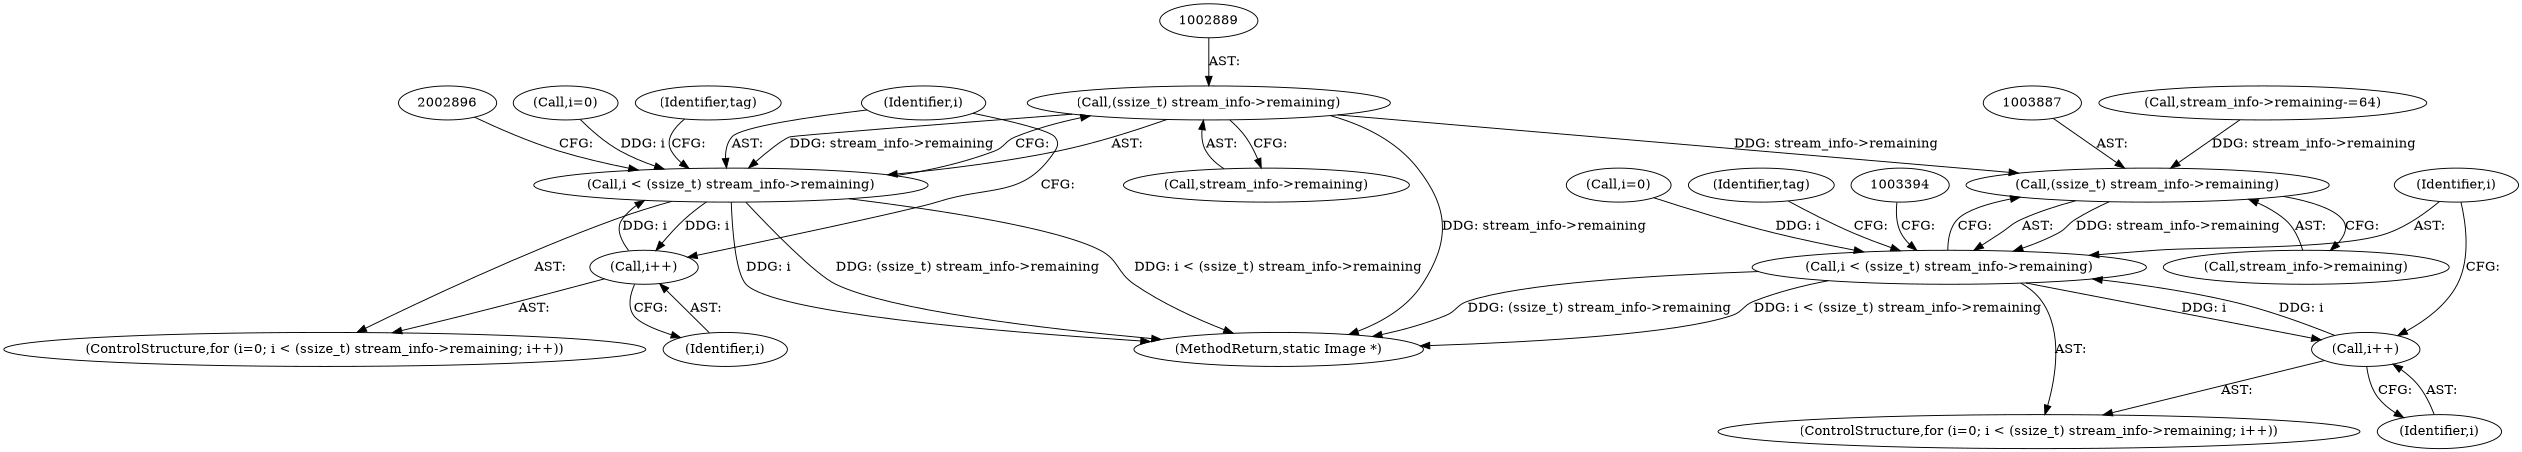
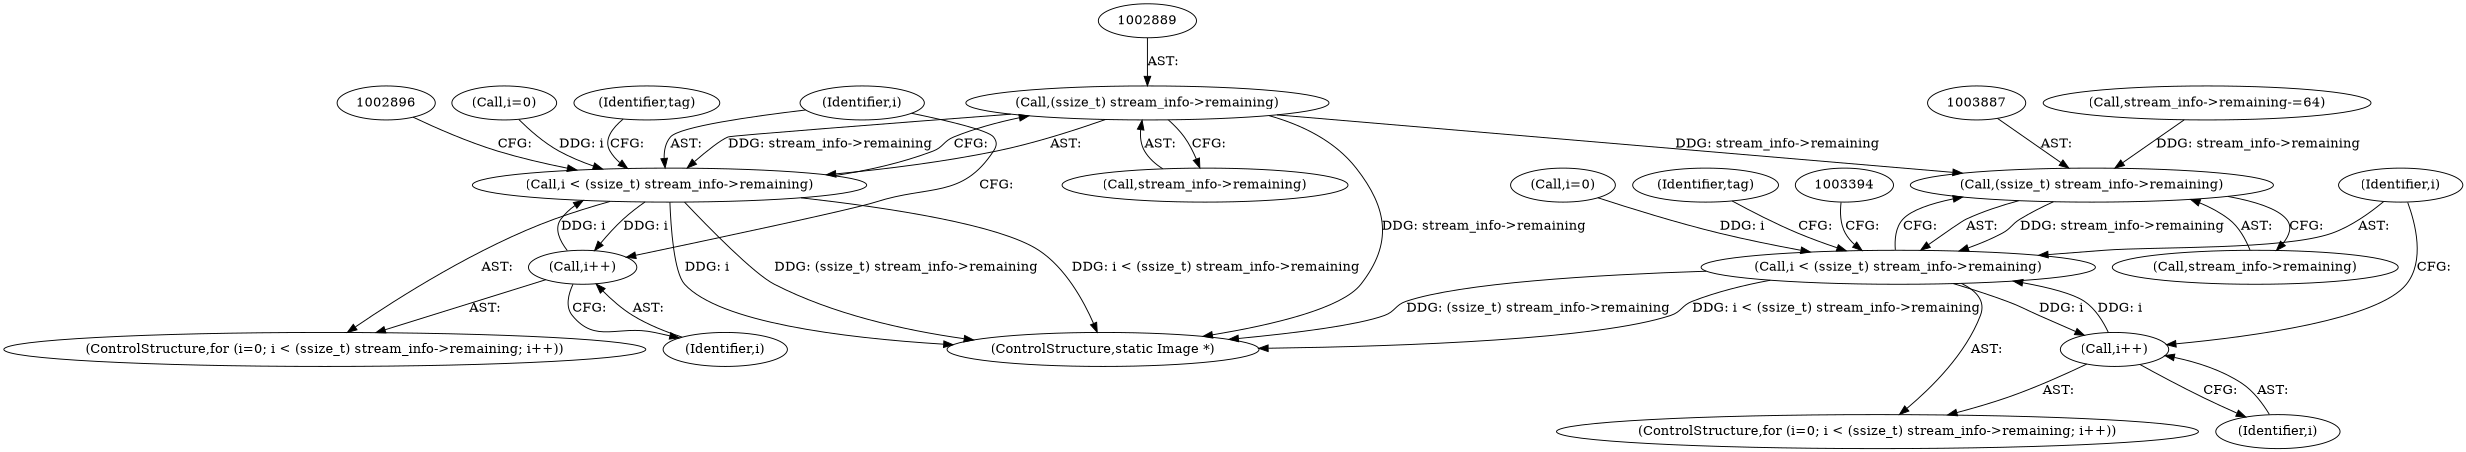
(448, 103) -> (386, 103)
(1279, 349) -> (1103, 349)
